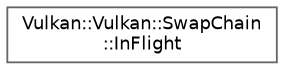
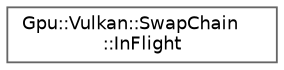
(142, 35) -> (142, 35)
